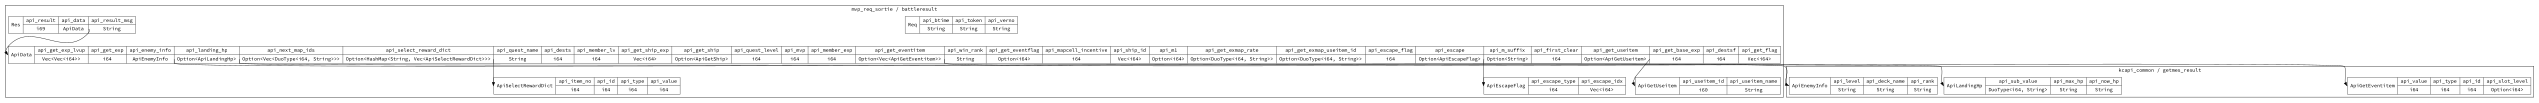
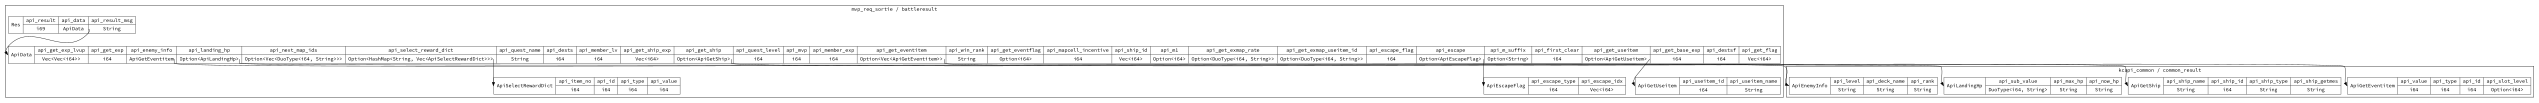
(961, 25) -> none
(150, 59) -> (152, 59)
(2160, 70) -> (2160, 70)
none -> (2235, 86)
(1703, 90) -> (1703, 90)
